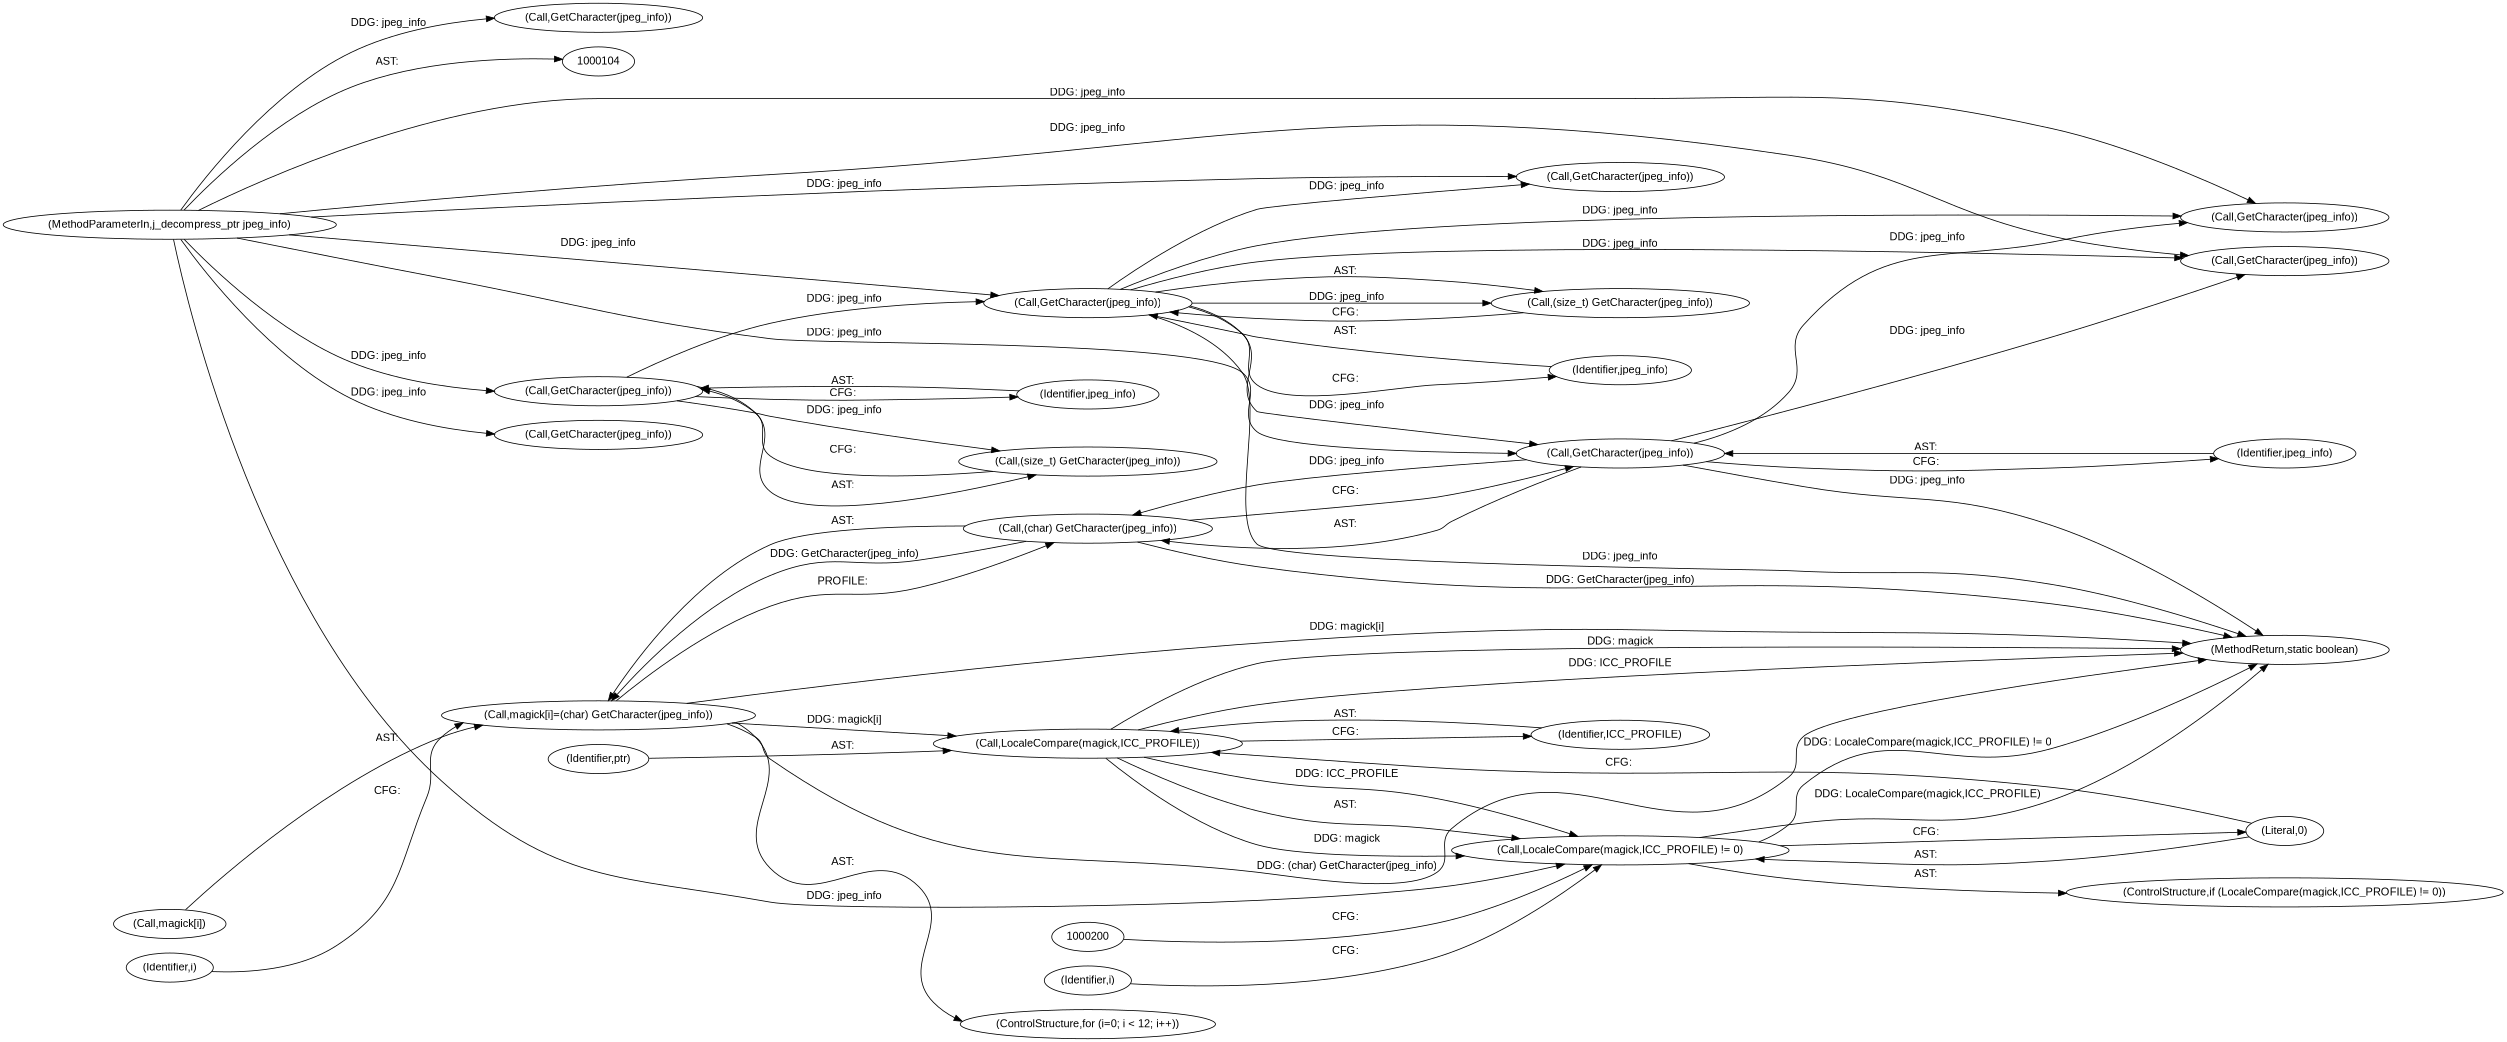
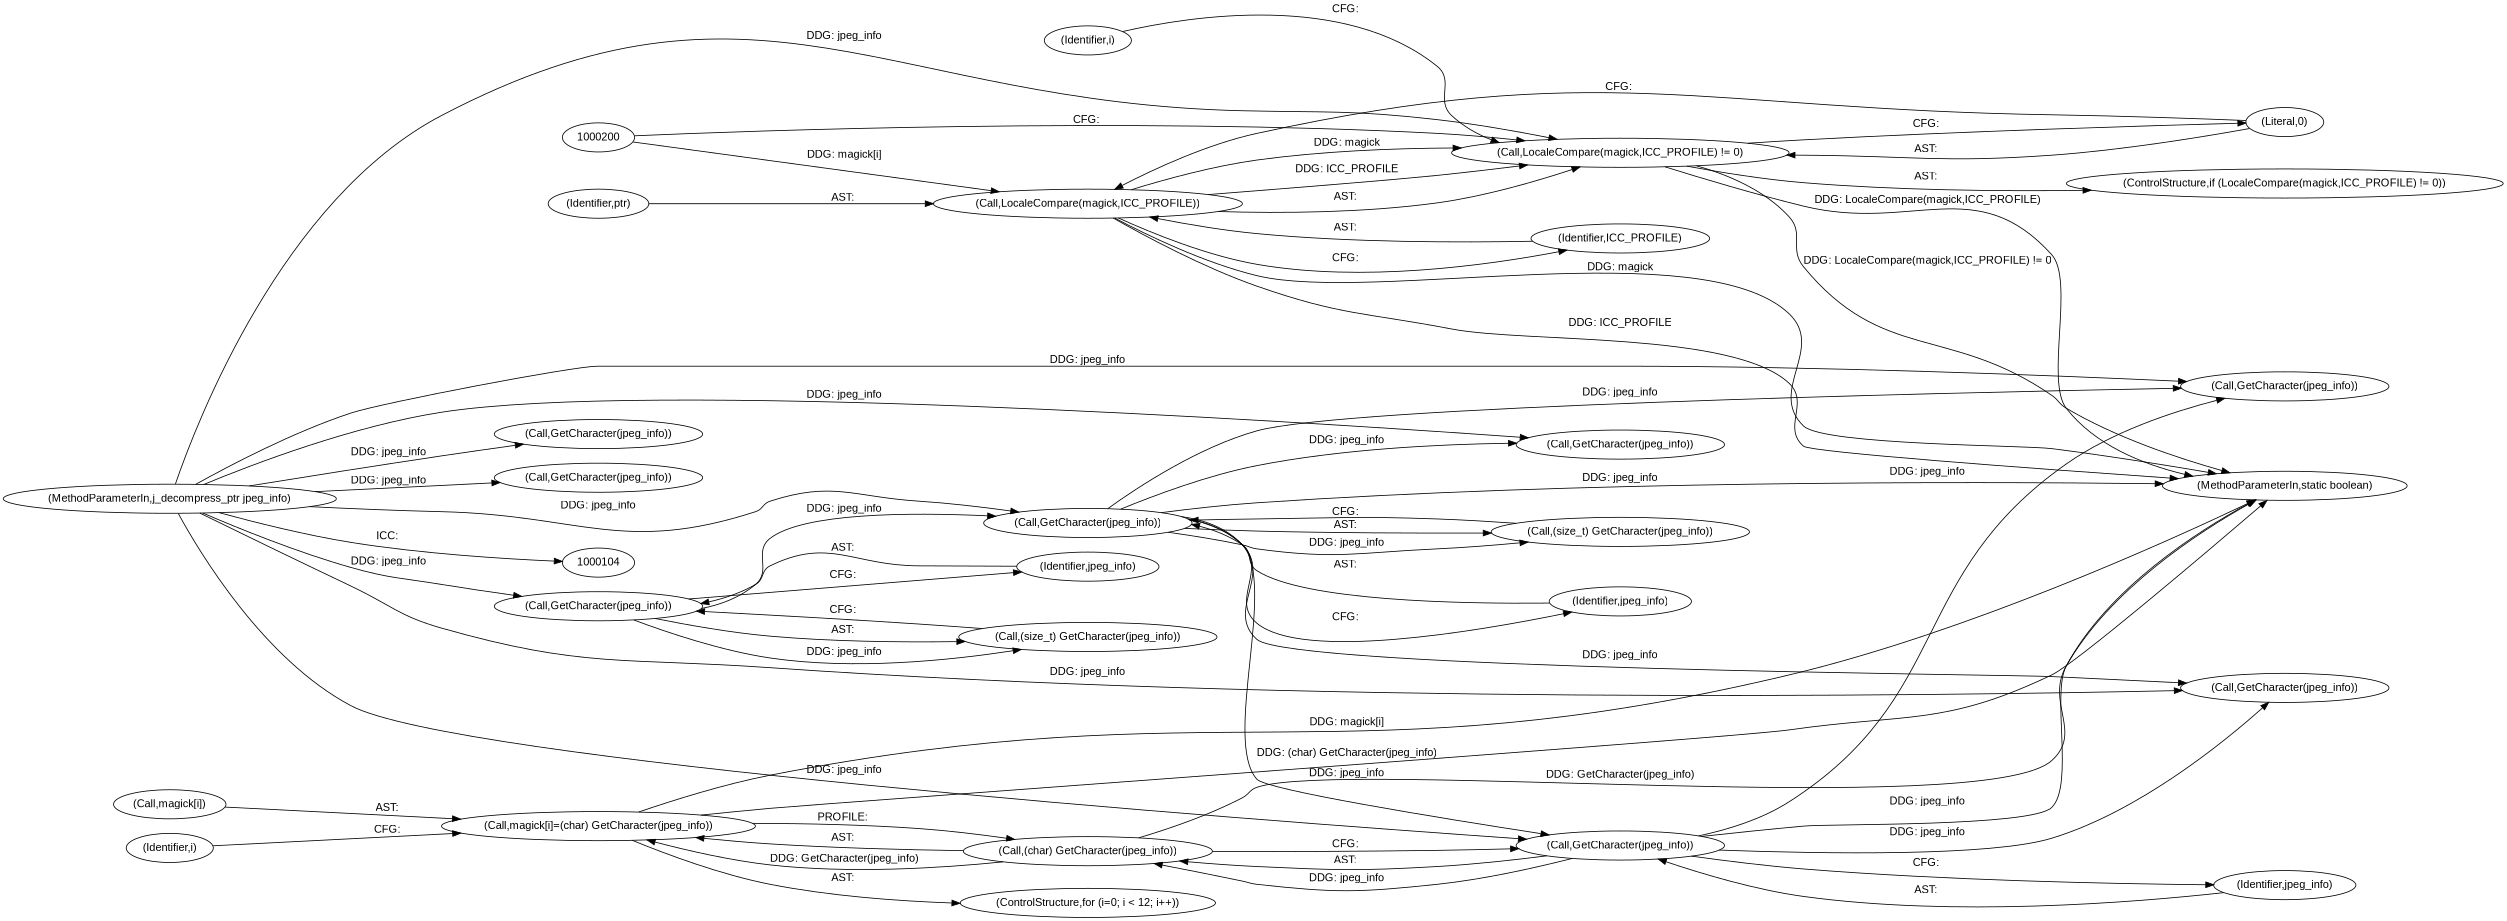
(389, 62) -> (389, 536)
(2285, 650) -> (2285, 486)
(840, 729) -> (812, 166)
